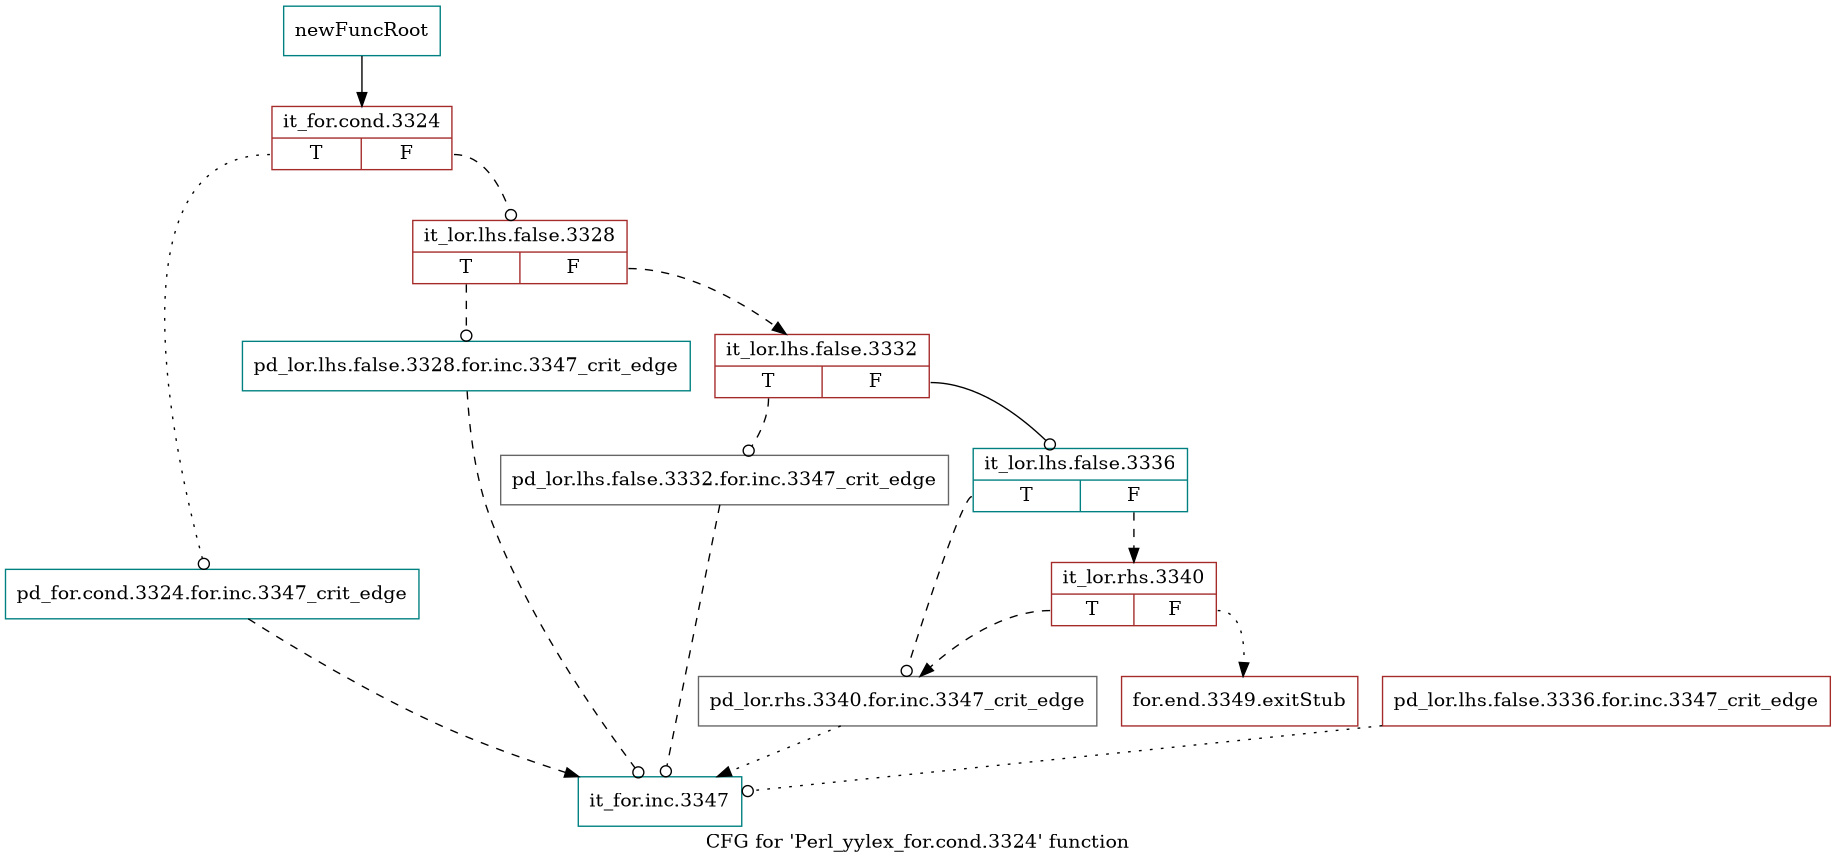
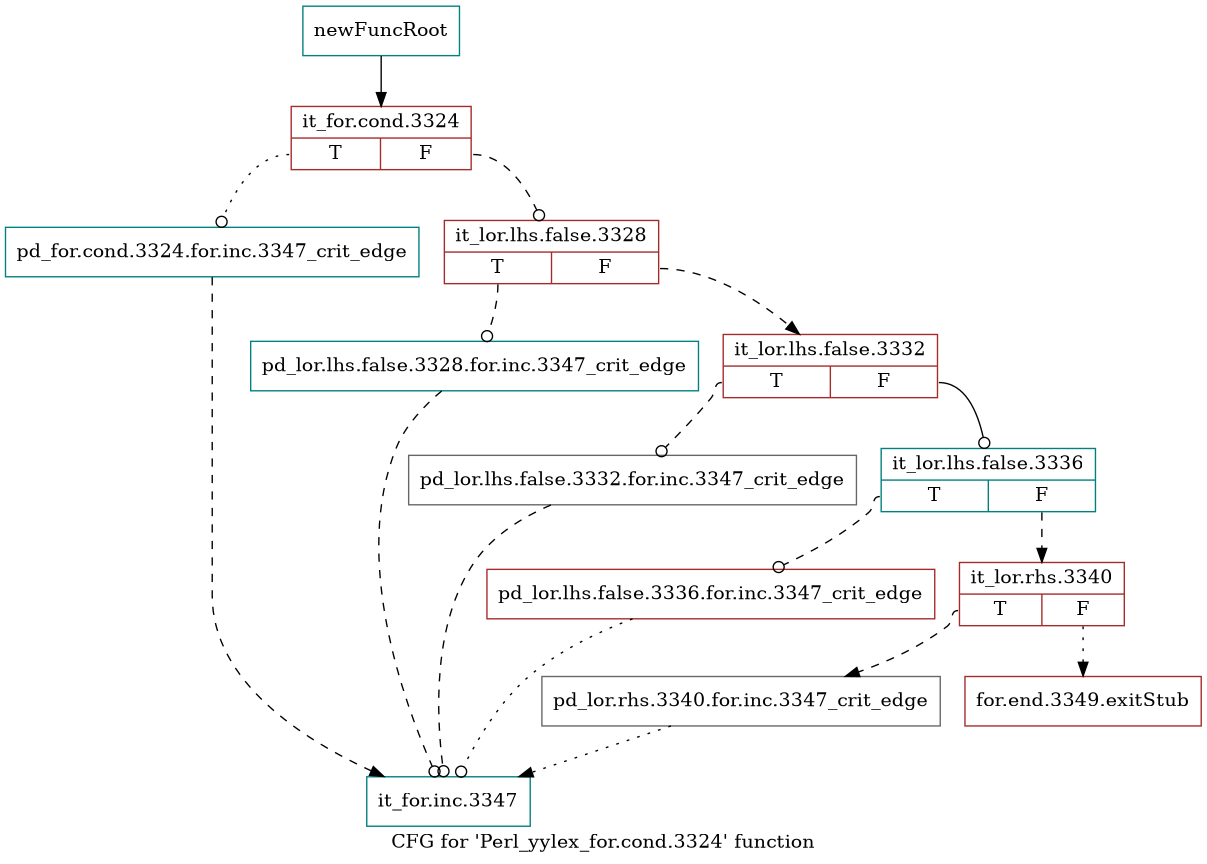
(937, 580) -> (837, 536)
